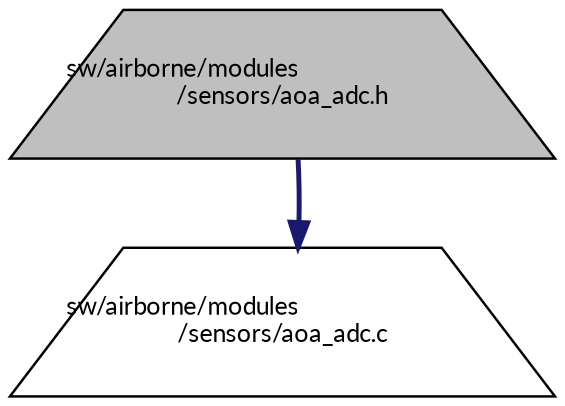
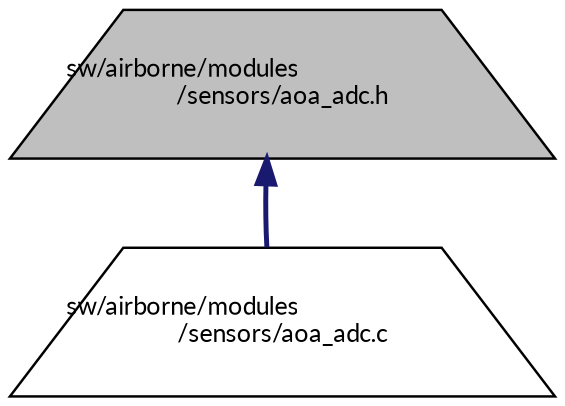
(299, 191) -> (266, 216)
